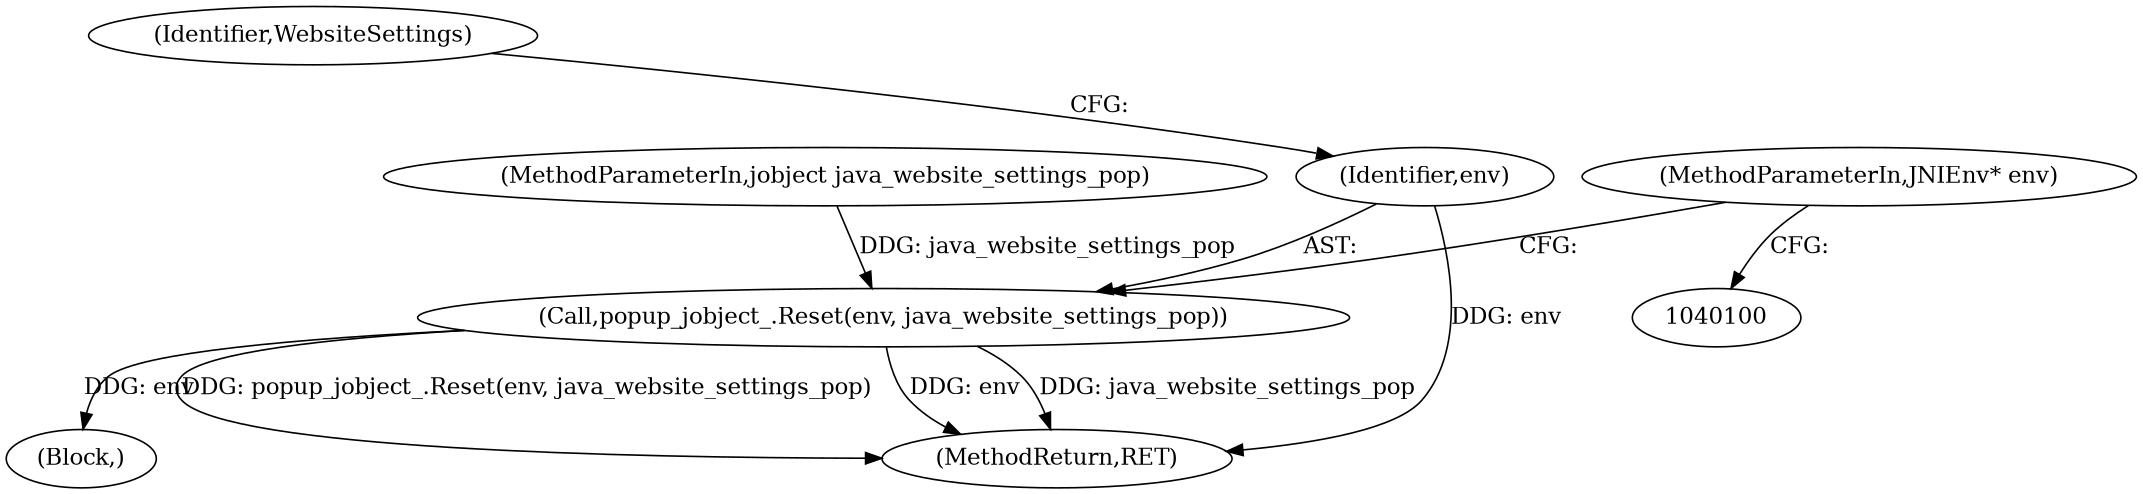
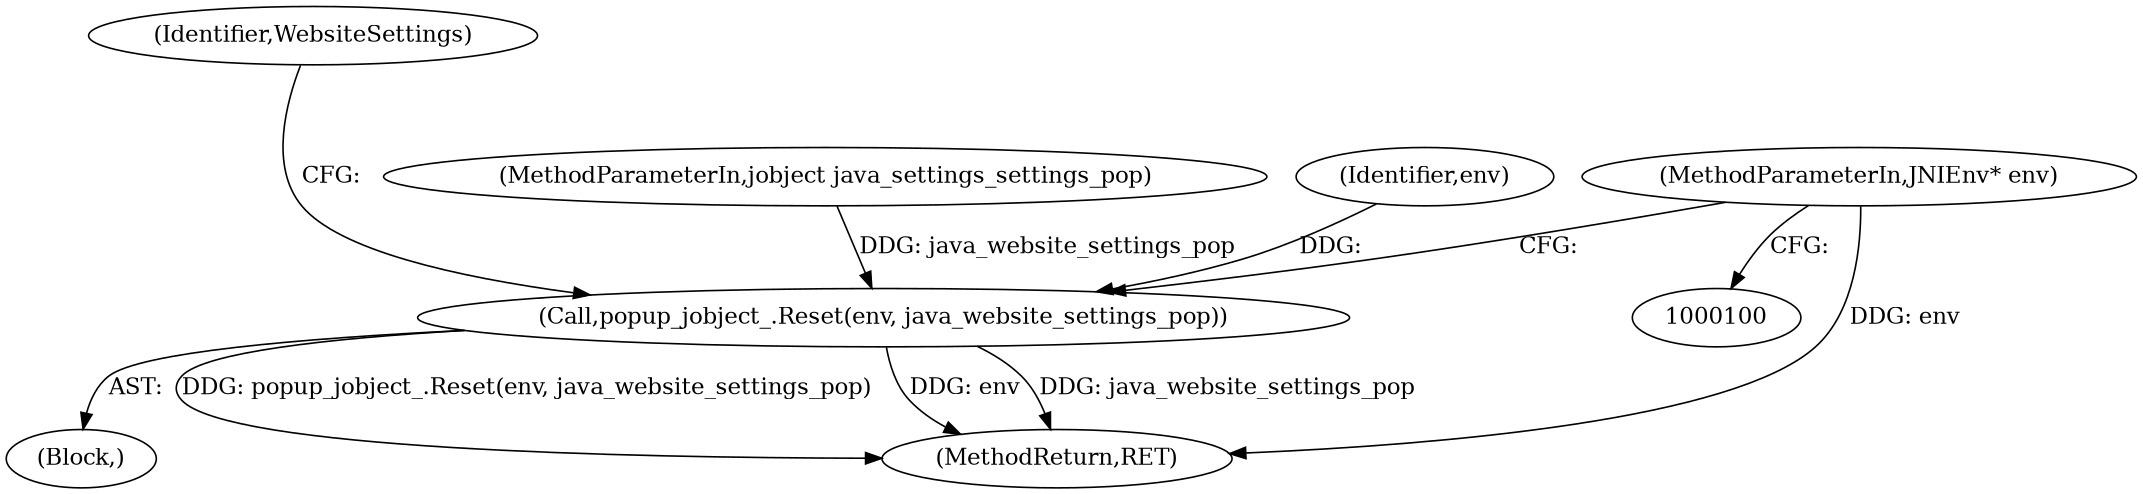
(905, 97) -> (361, 244)
(825, 177) -> (825, 177)
(1334, 247) -> (1334, 247)
(1717, 318) -> (1717, 318)
(140, 388) -> (140, 388)
(1426, 394) -> (1613, 417)
